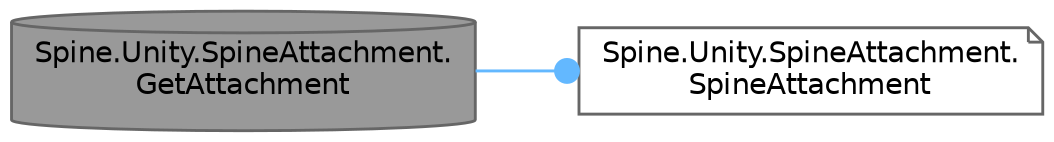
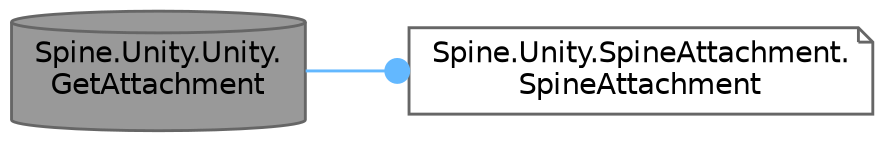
(243, 71) -> (158, 71)
